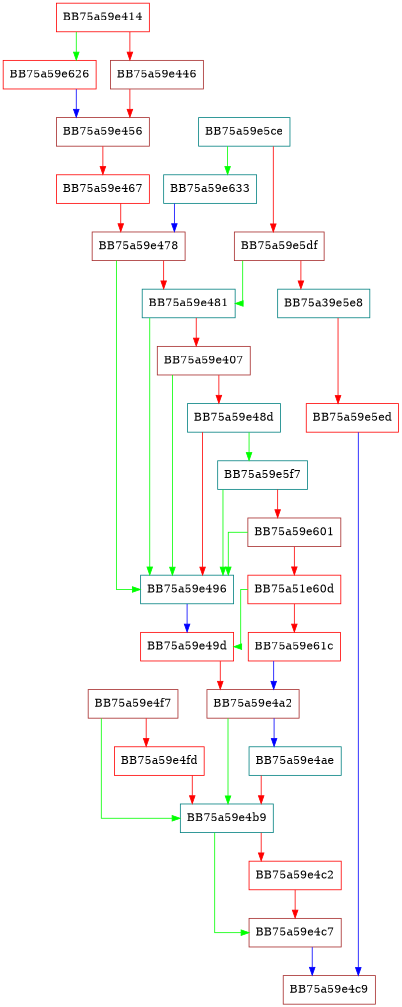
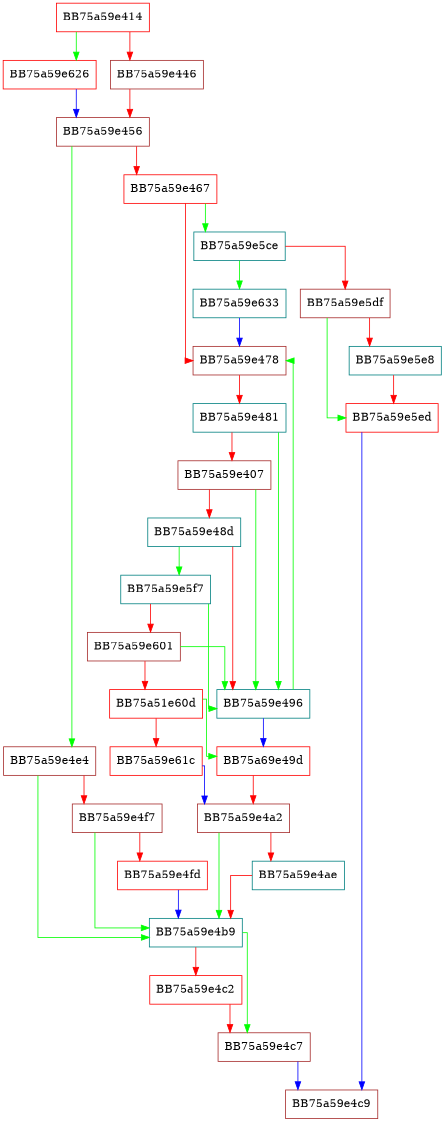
none -> (205, 214)
(243, 282) -> (327, 373)
(324, 303) -> (395, 361)
(116, 433) -> (293, 525)
(187, 647) -> (263, 761)
(274, 728) -> (271, 843)
none -> (50, 761)
(192, 786) -> (178, 900)
